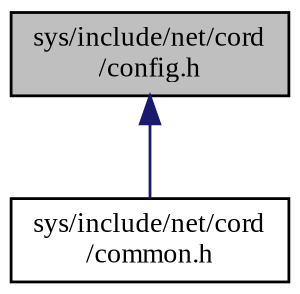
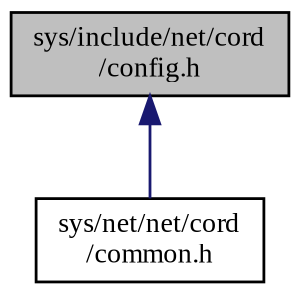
(150, 240) -> (150, 240)
